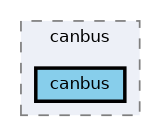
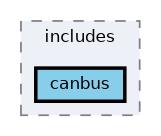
(80, 38) -> (80, 38)
